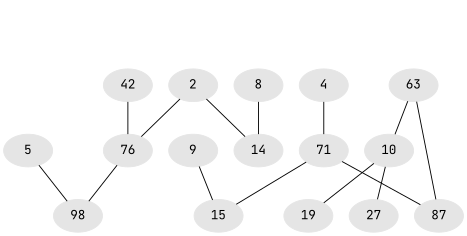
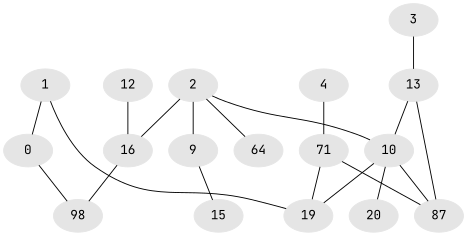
none -> (414, 20)
none -> (45, 85)
(128, 85) -> (128, 85)
(258, 85) -> none
(414, 85) -> (414, 85)
none -> (193, 118)
none -> (291, 118)
(28, 151) -> (28, 151)
(128, 151) -> (128, 151)
(258, 151) -> (258, 151)
(271, 183) -> (316, 183)
none -> (414, 183)
(374, 216) -> (374, 216)
